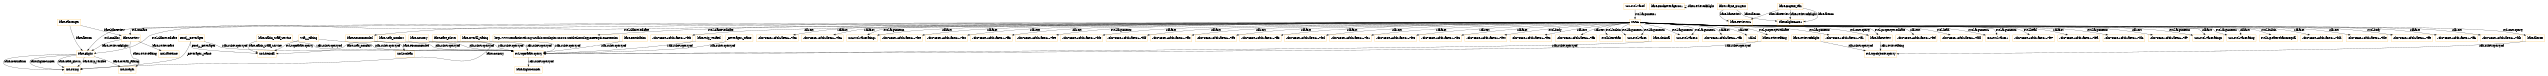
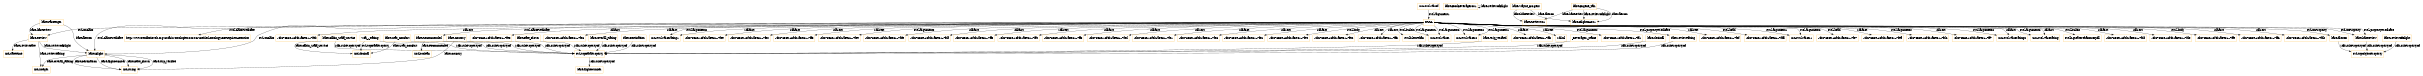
(192, 38) -> none
(1892, 46) -> (2379, 46)
